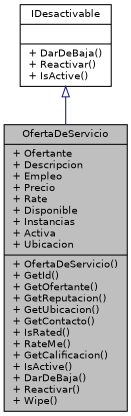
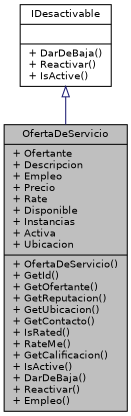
(35, 401) -> (41, 401)
